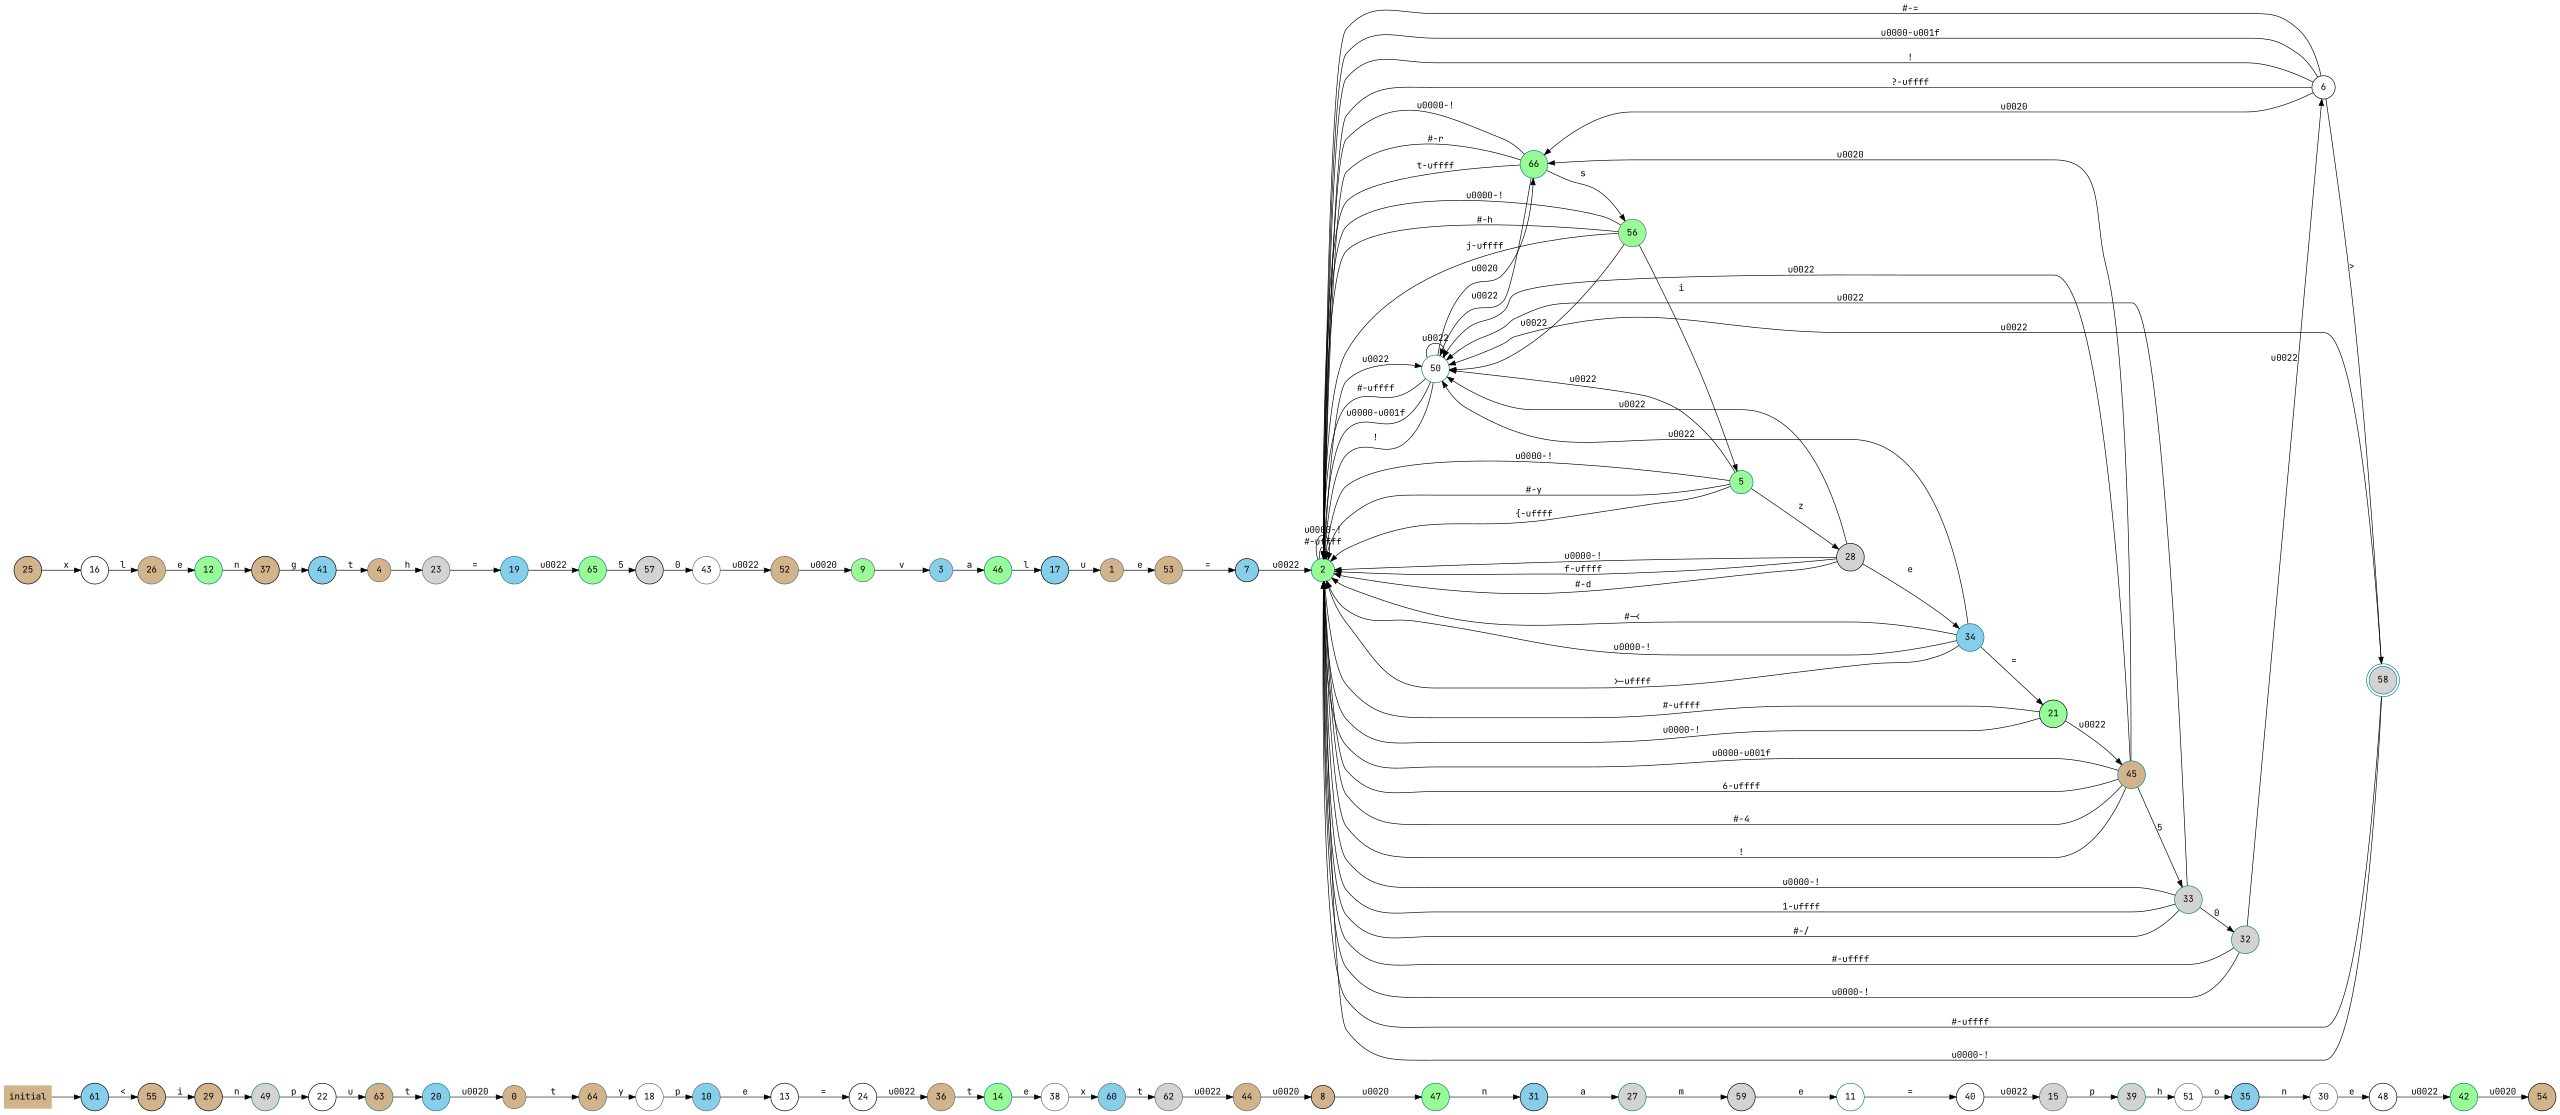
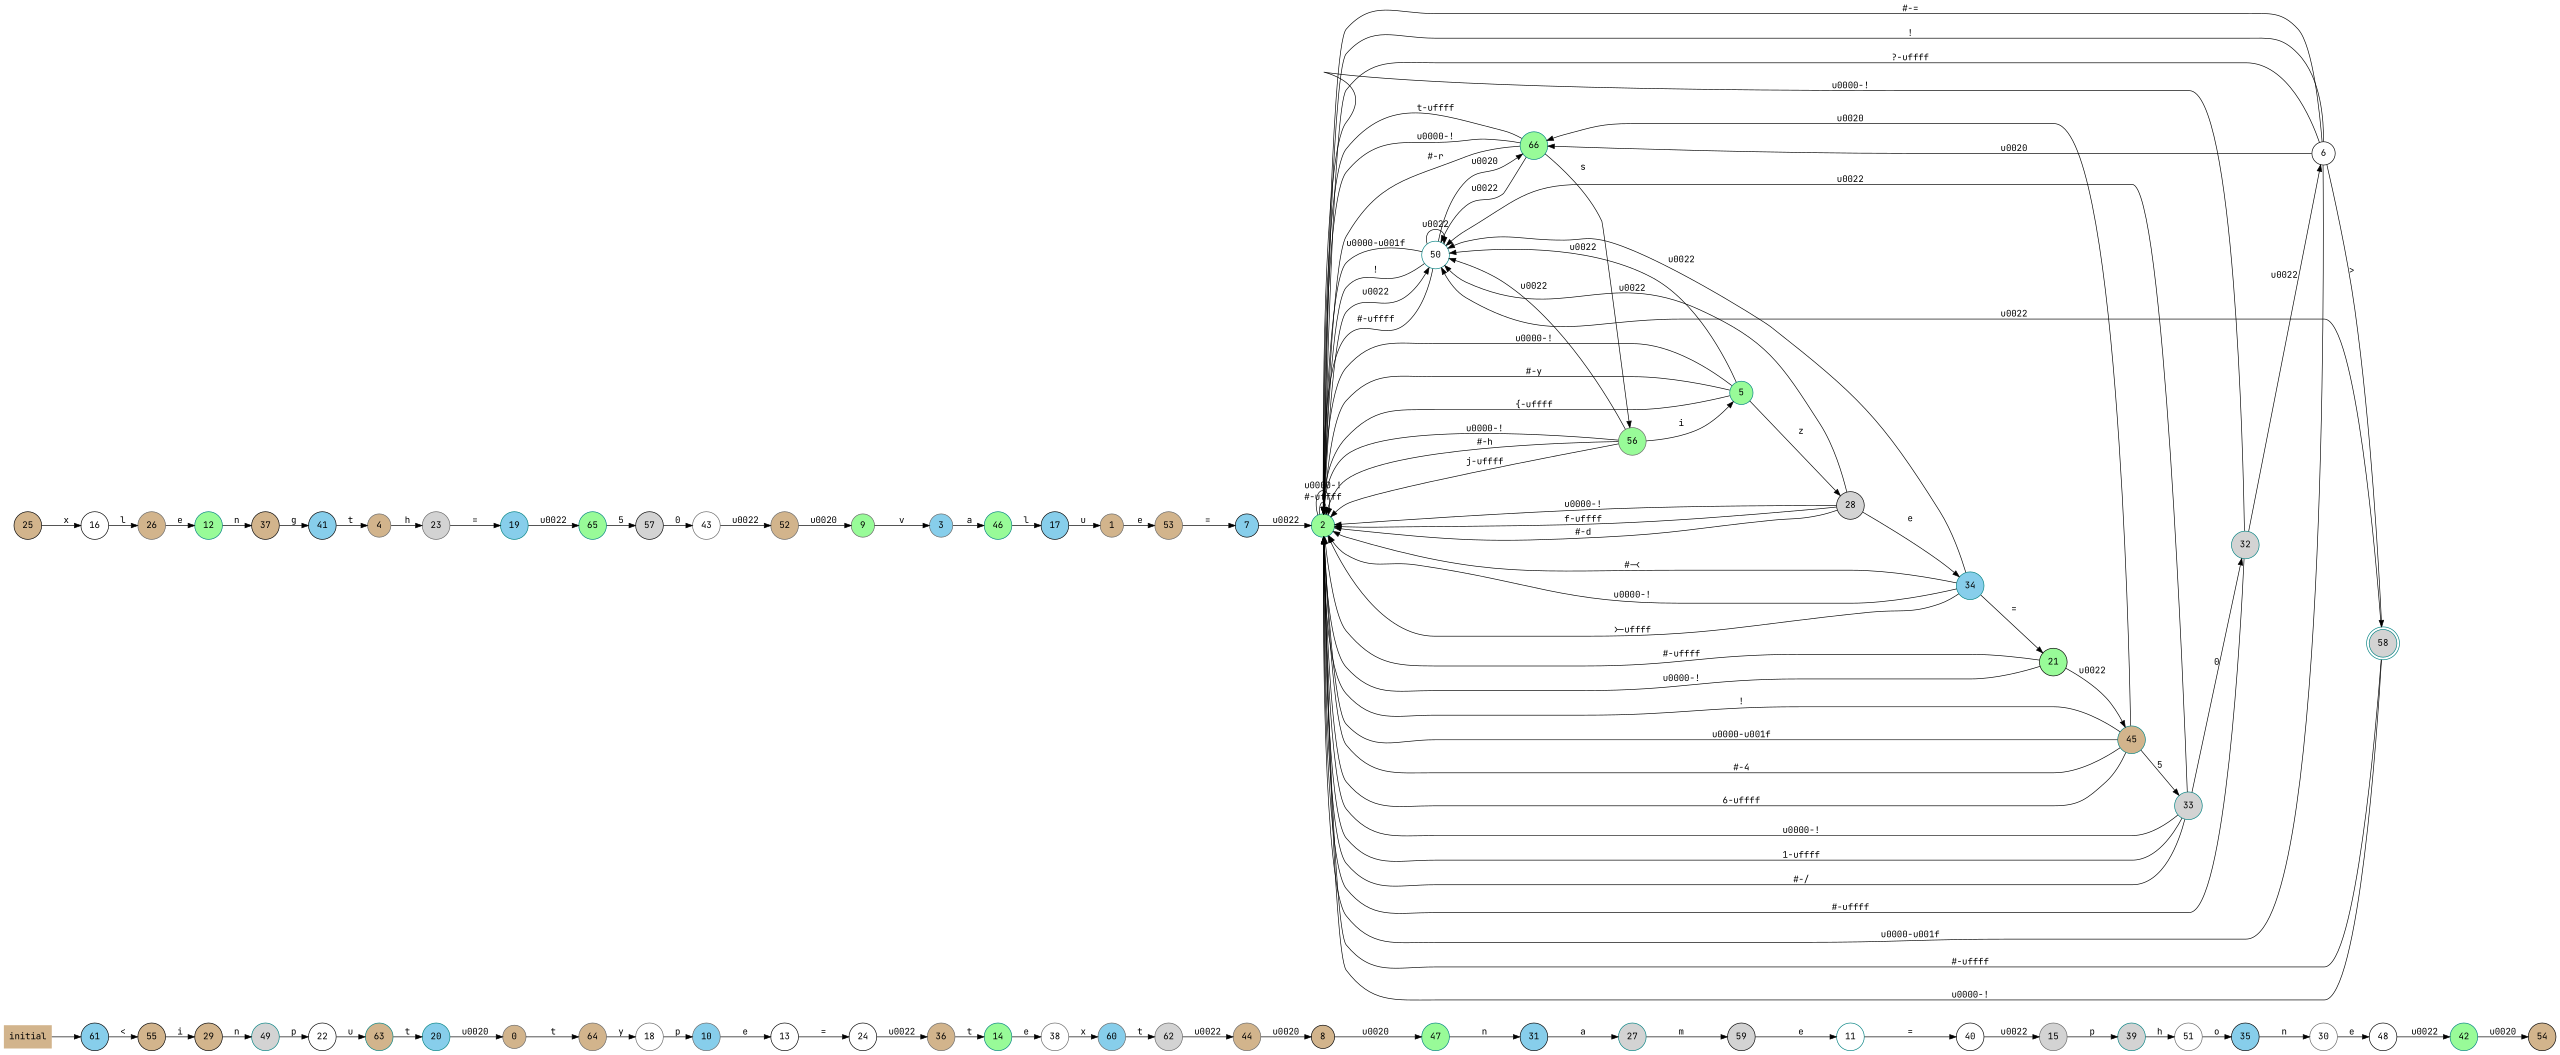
(1986, 275) -> none
